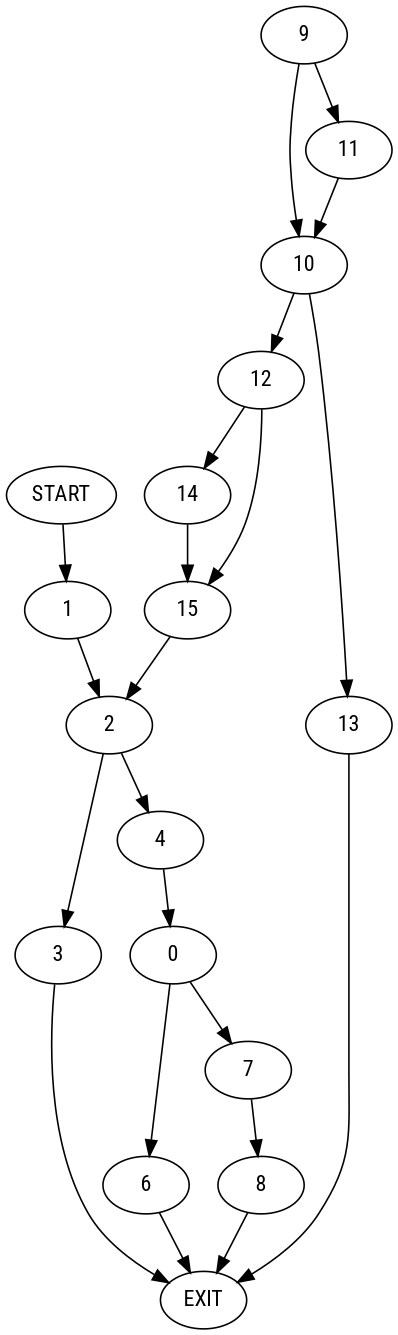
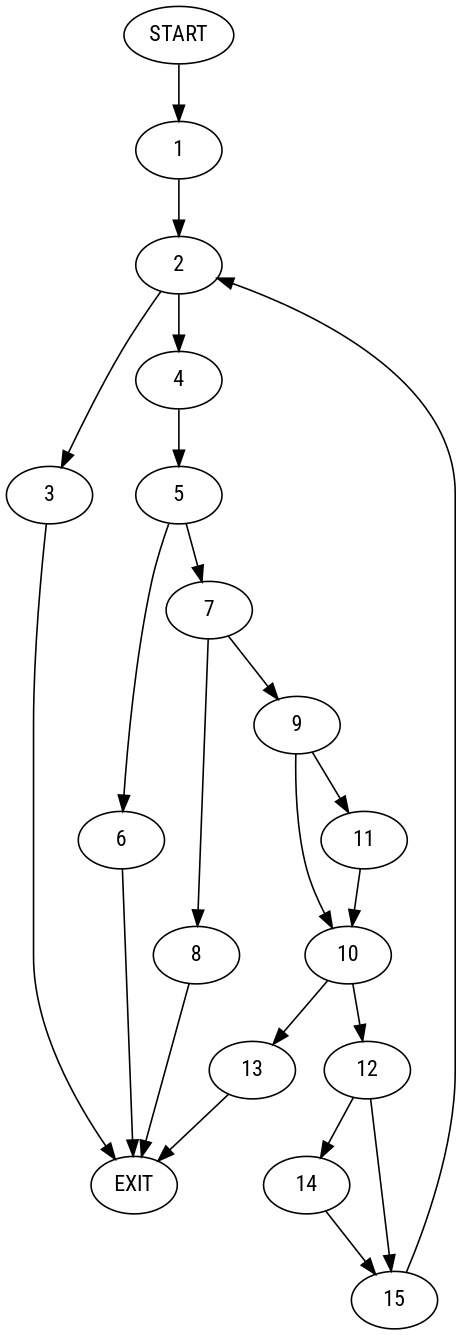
none -> (248, 661)
(173, 955) -> (179, 495)
